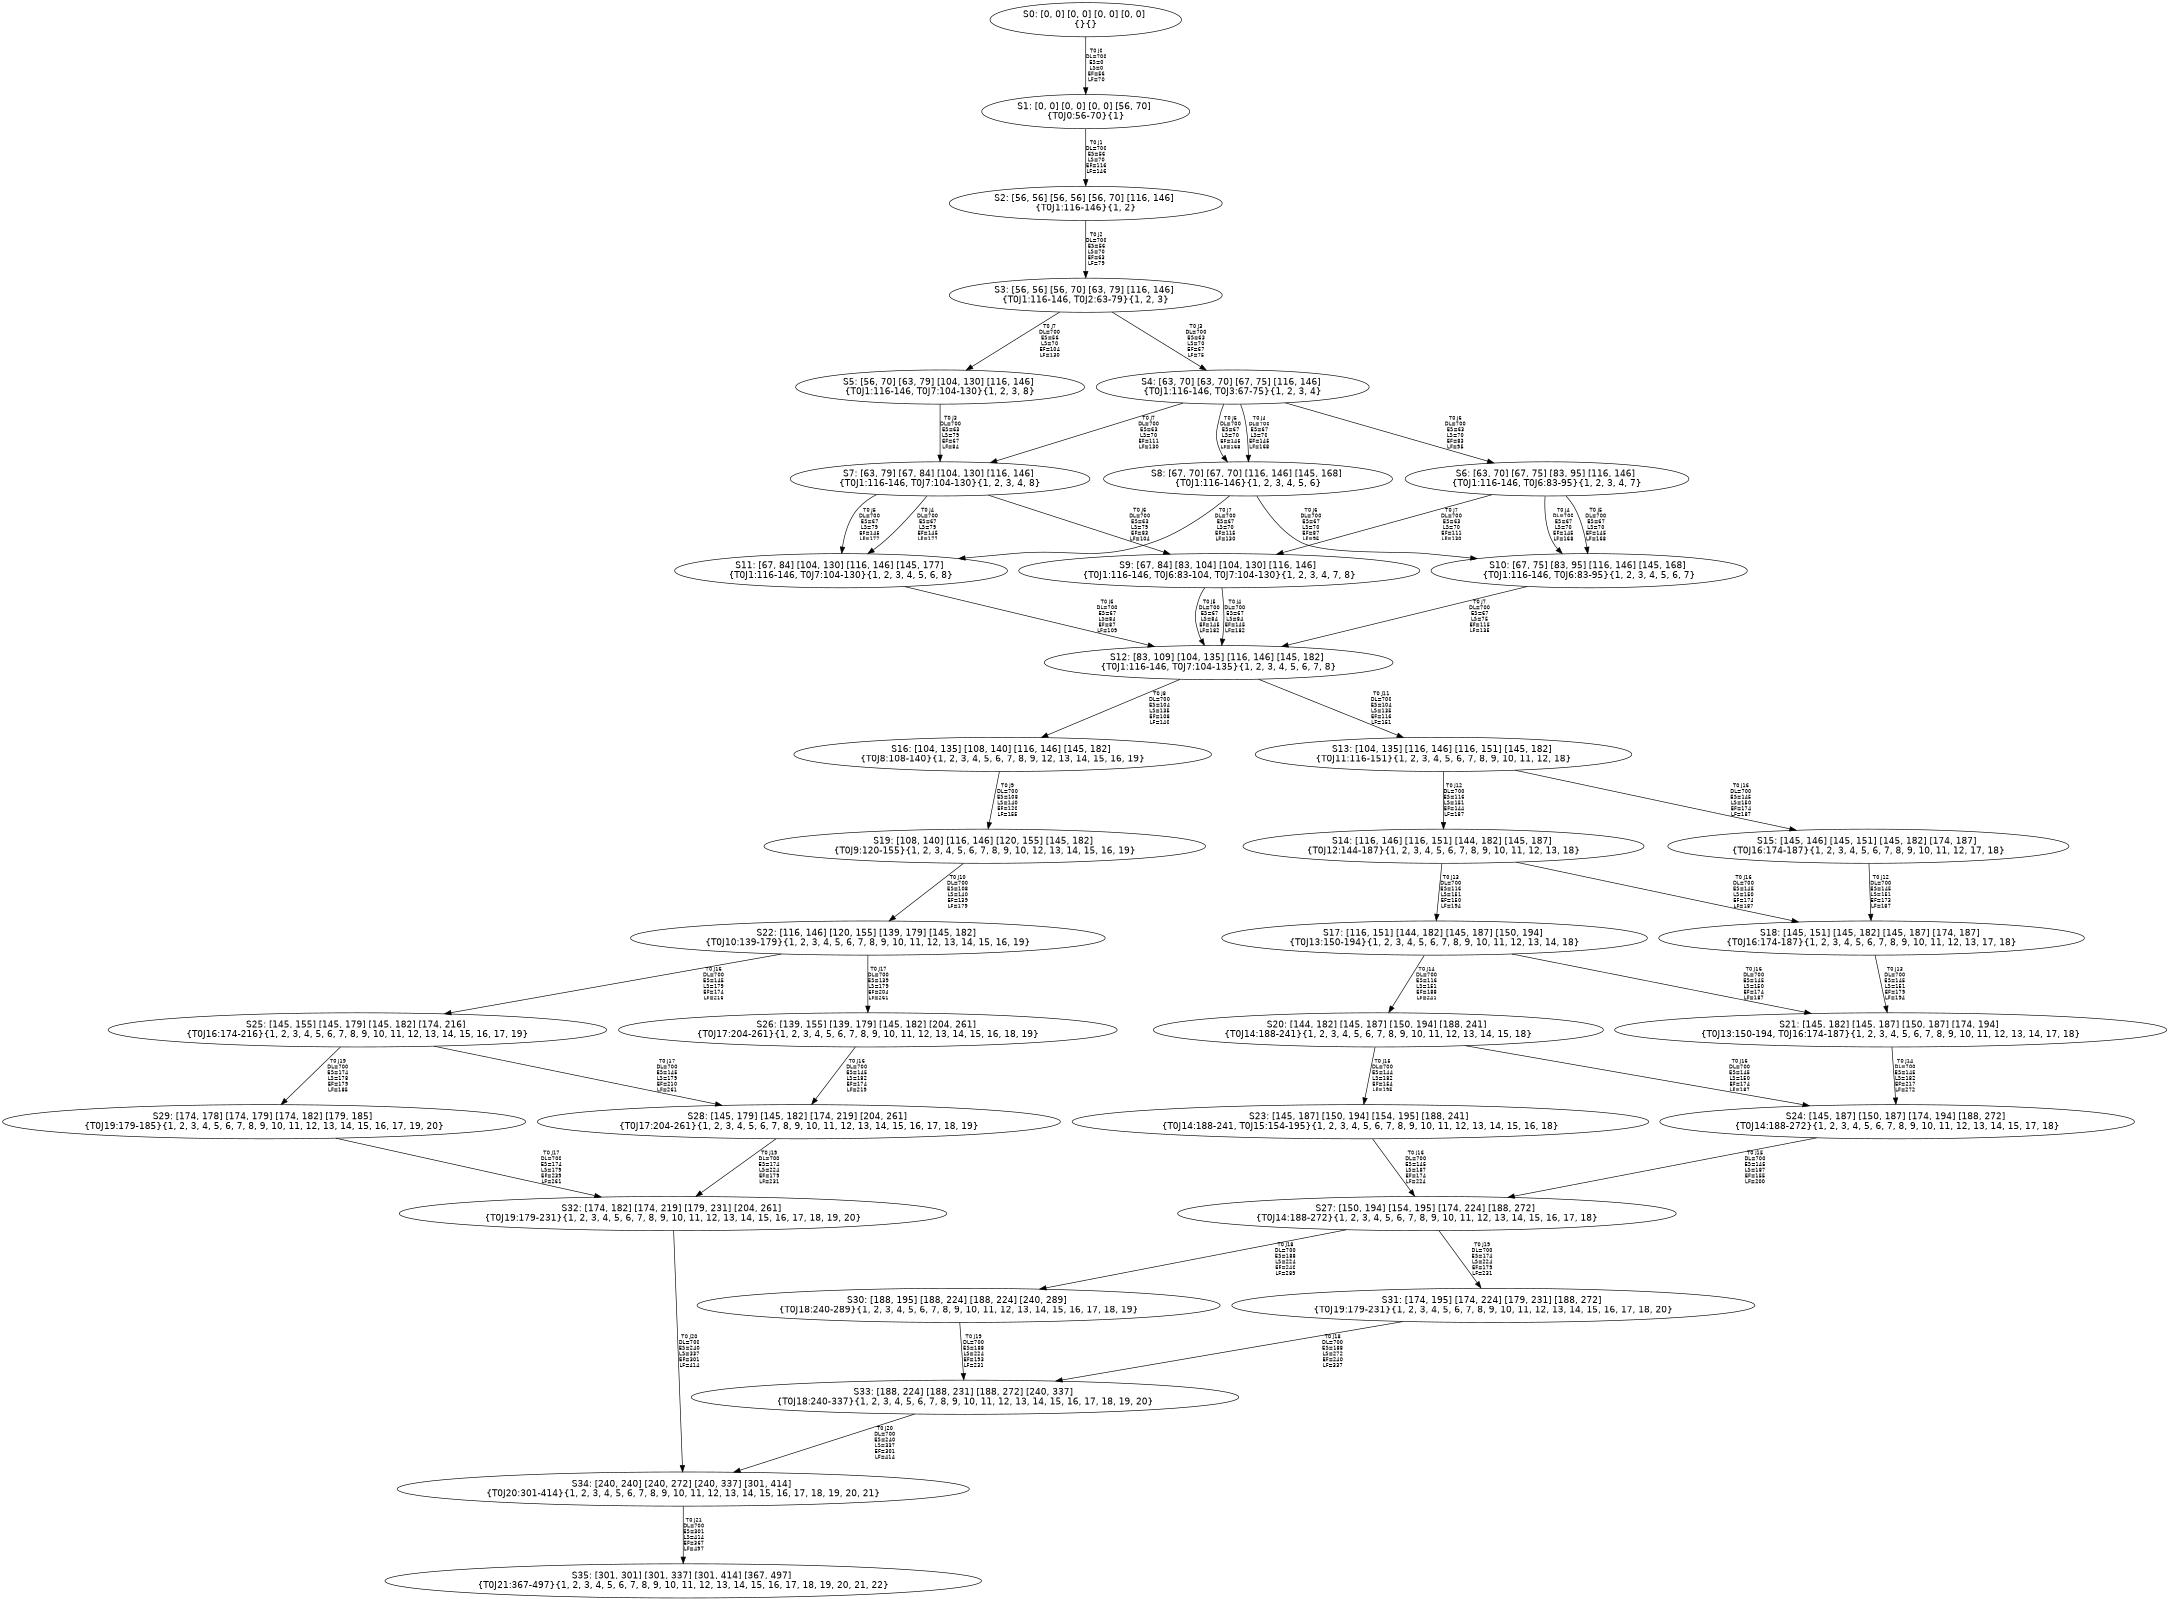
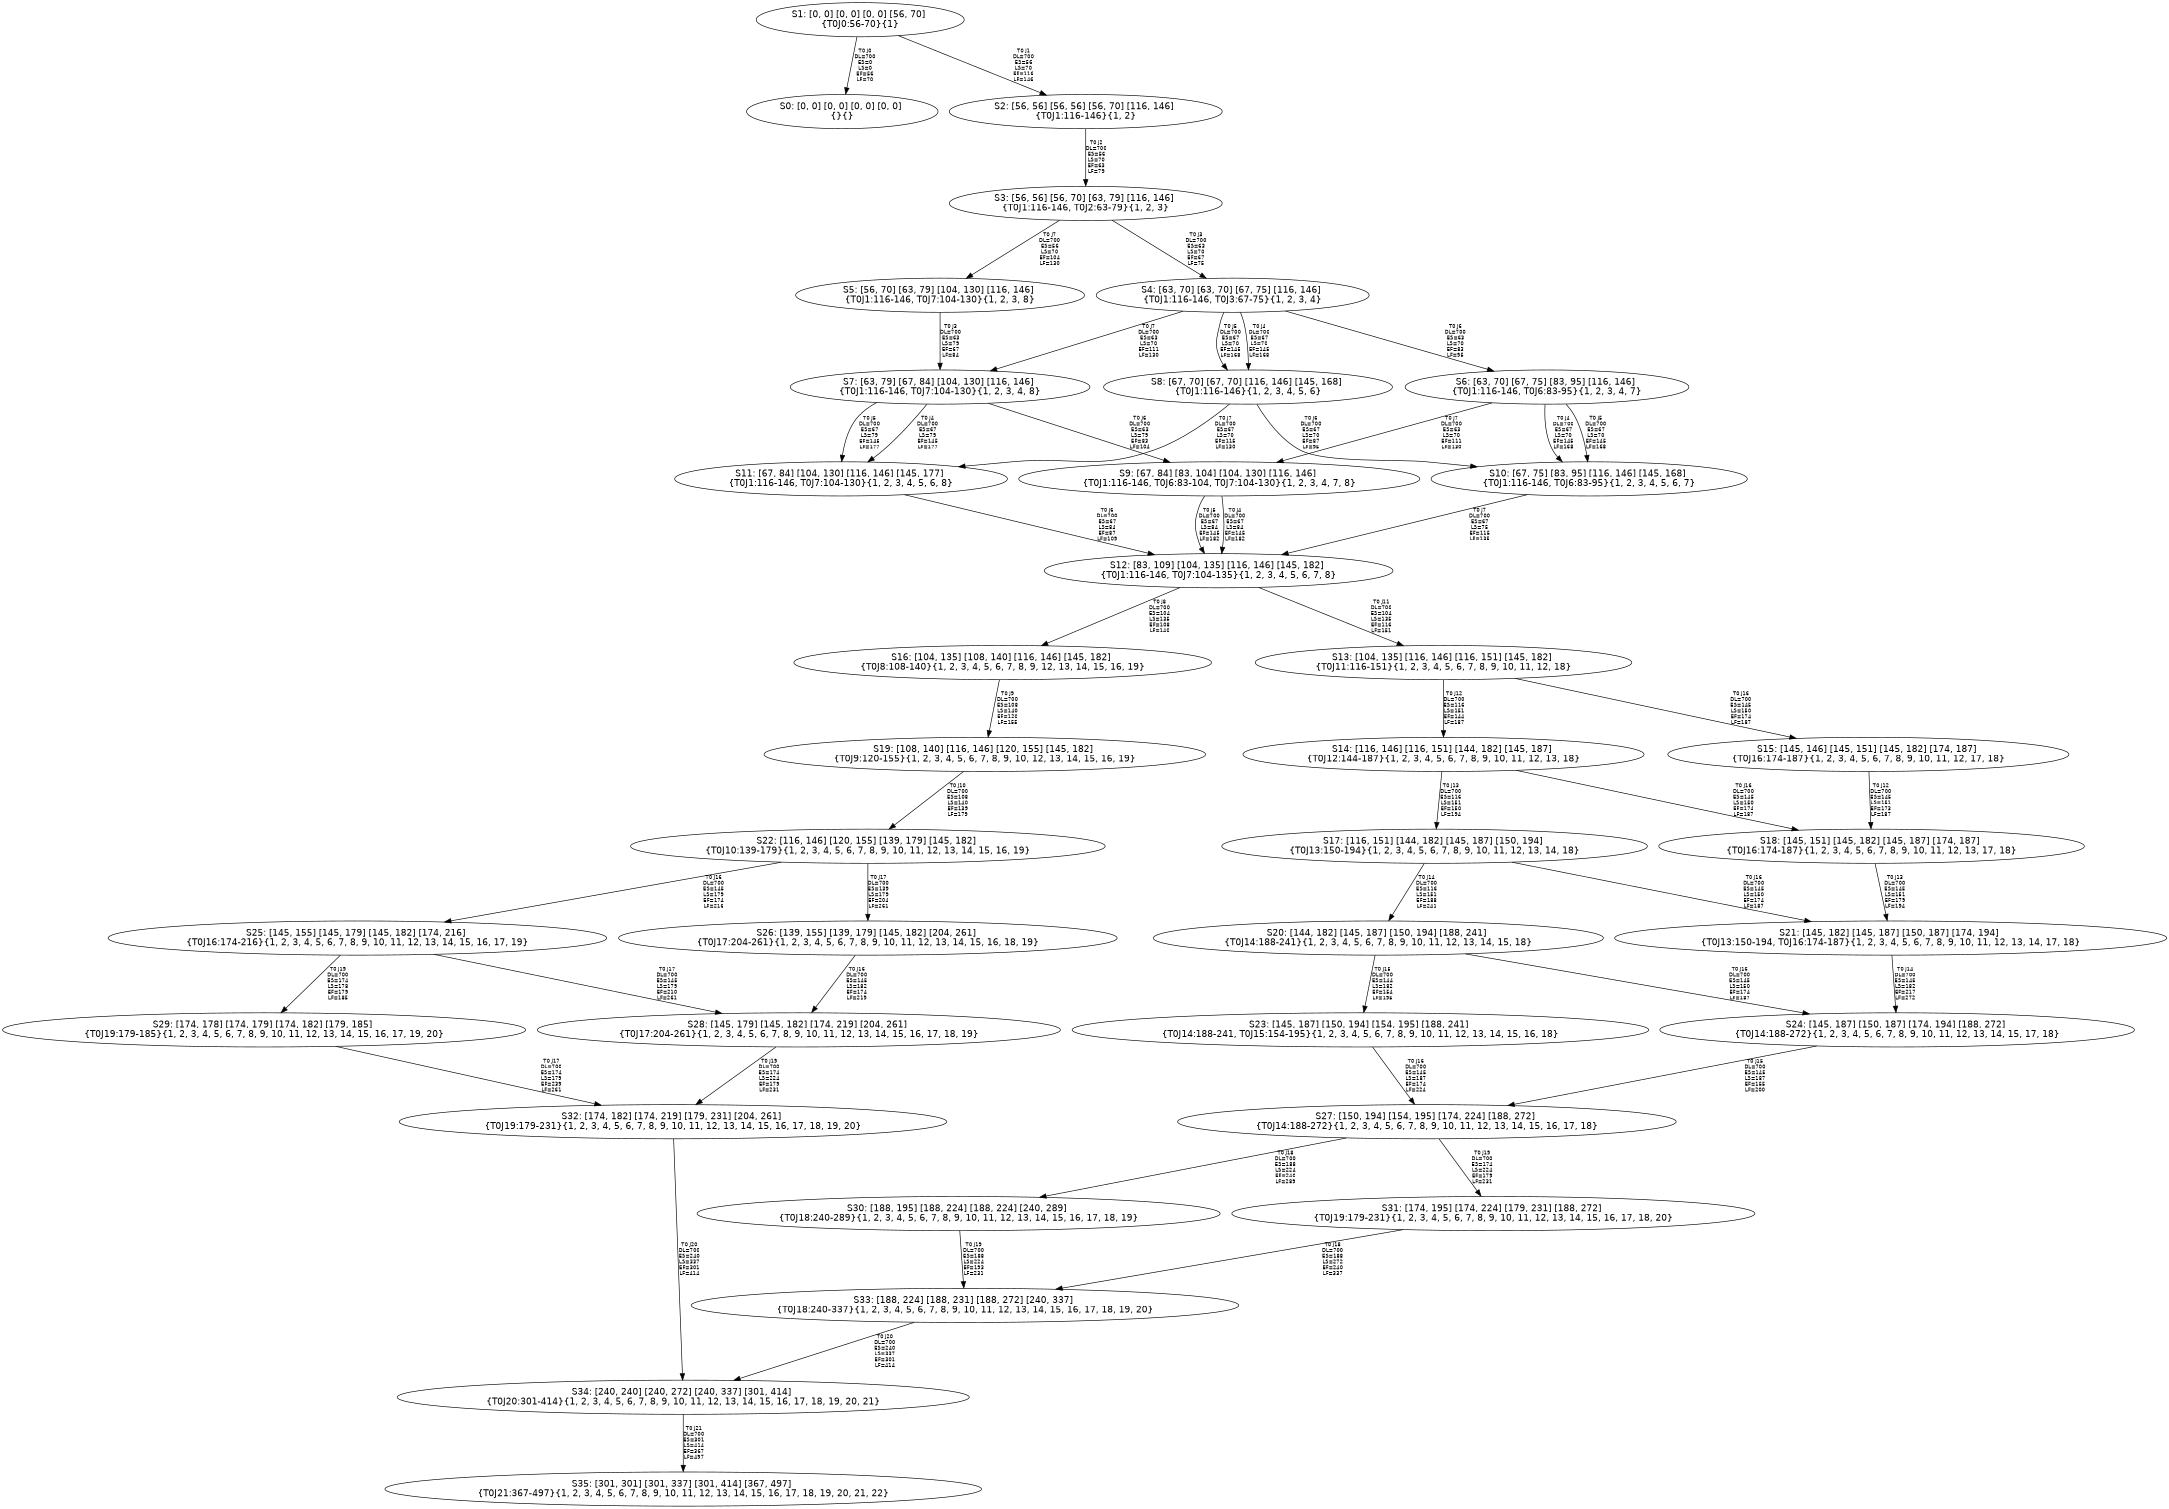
(1086, 62) -> (852, 62)
